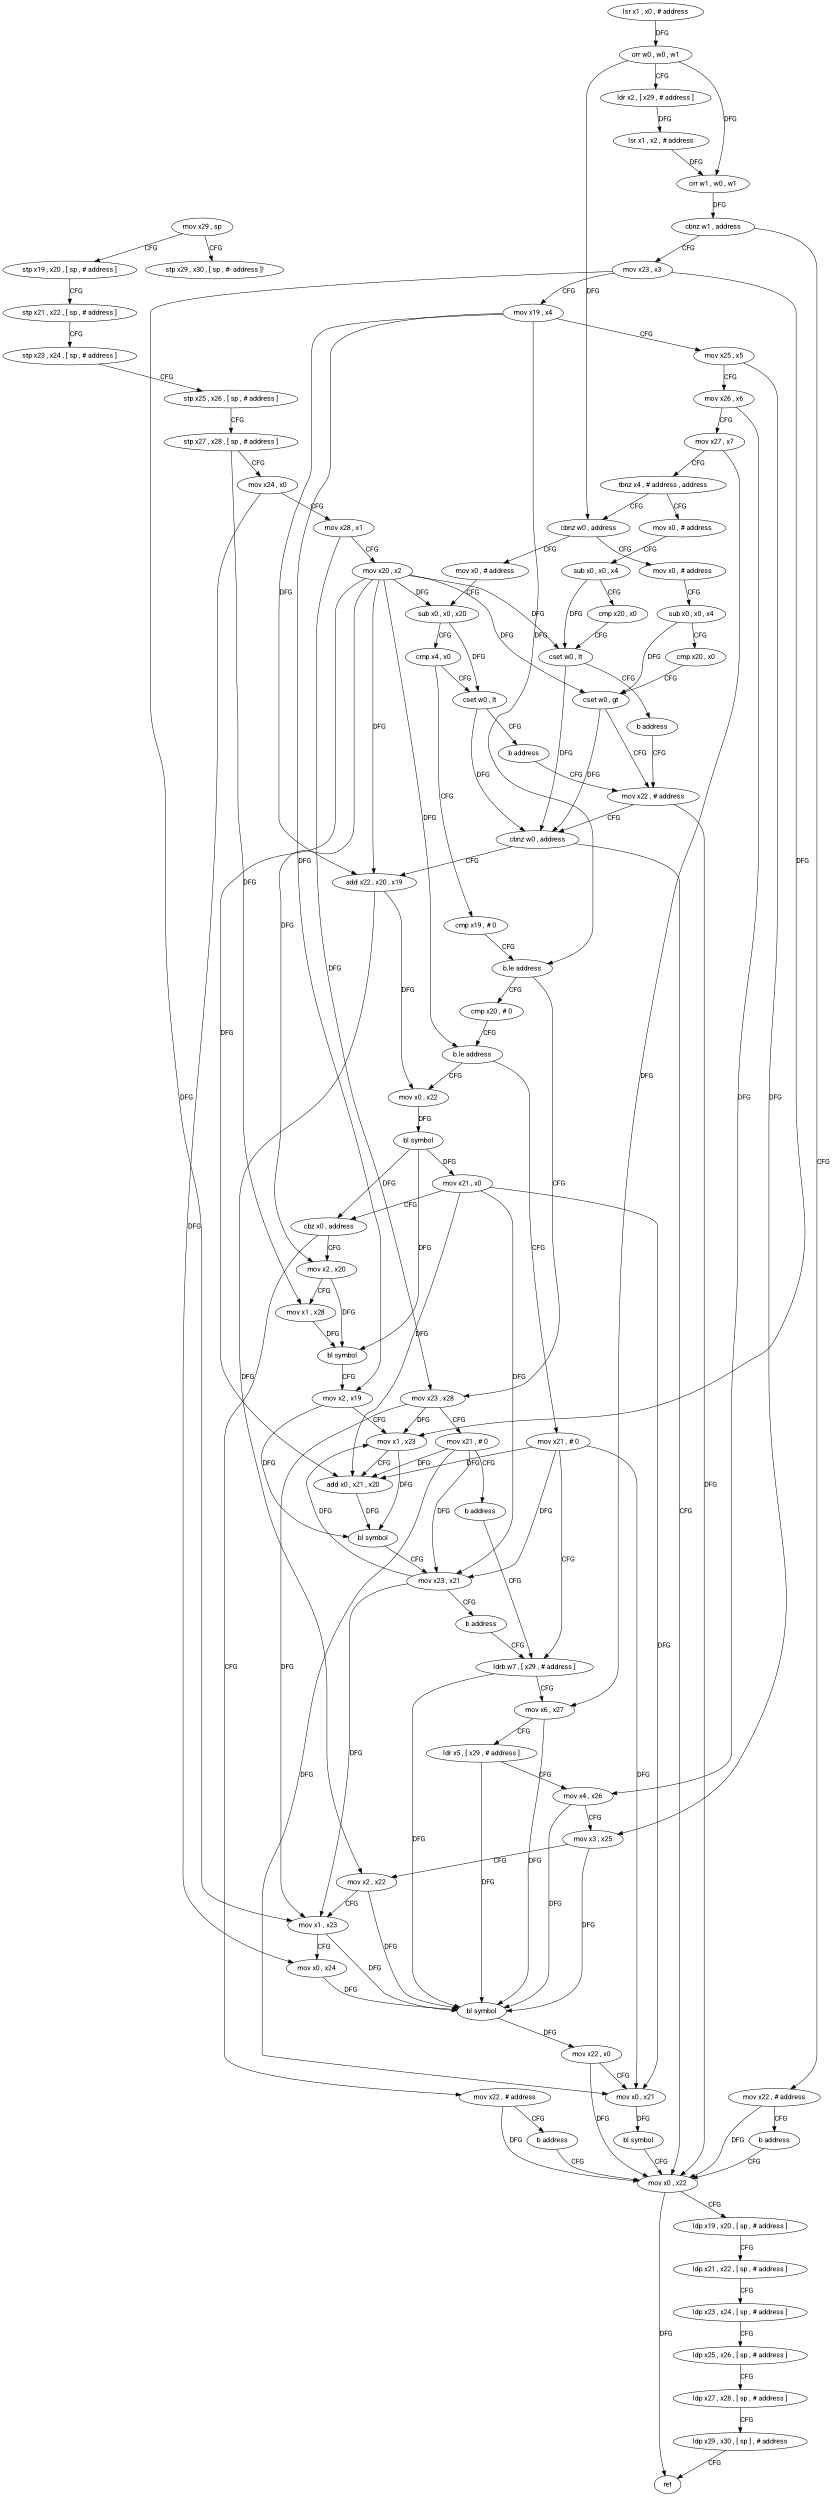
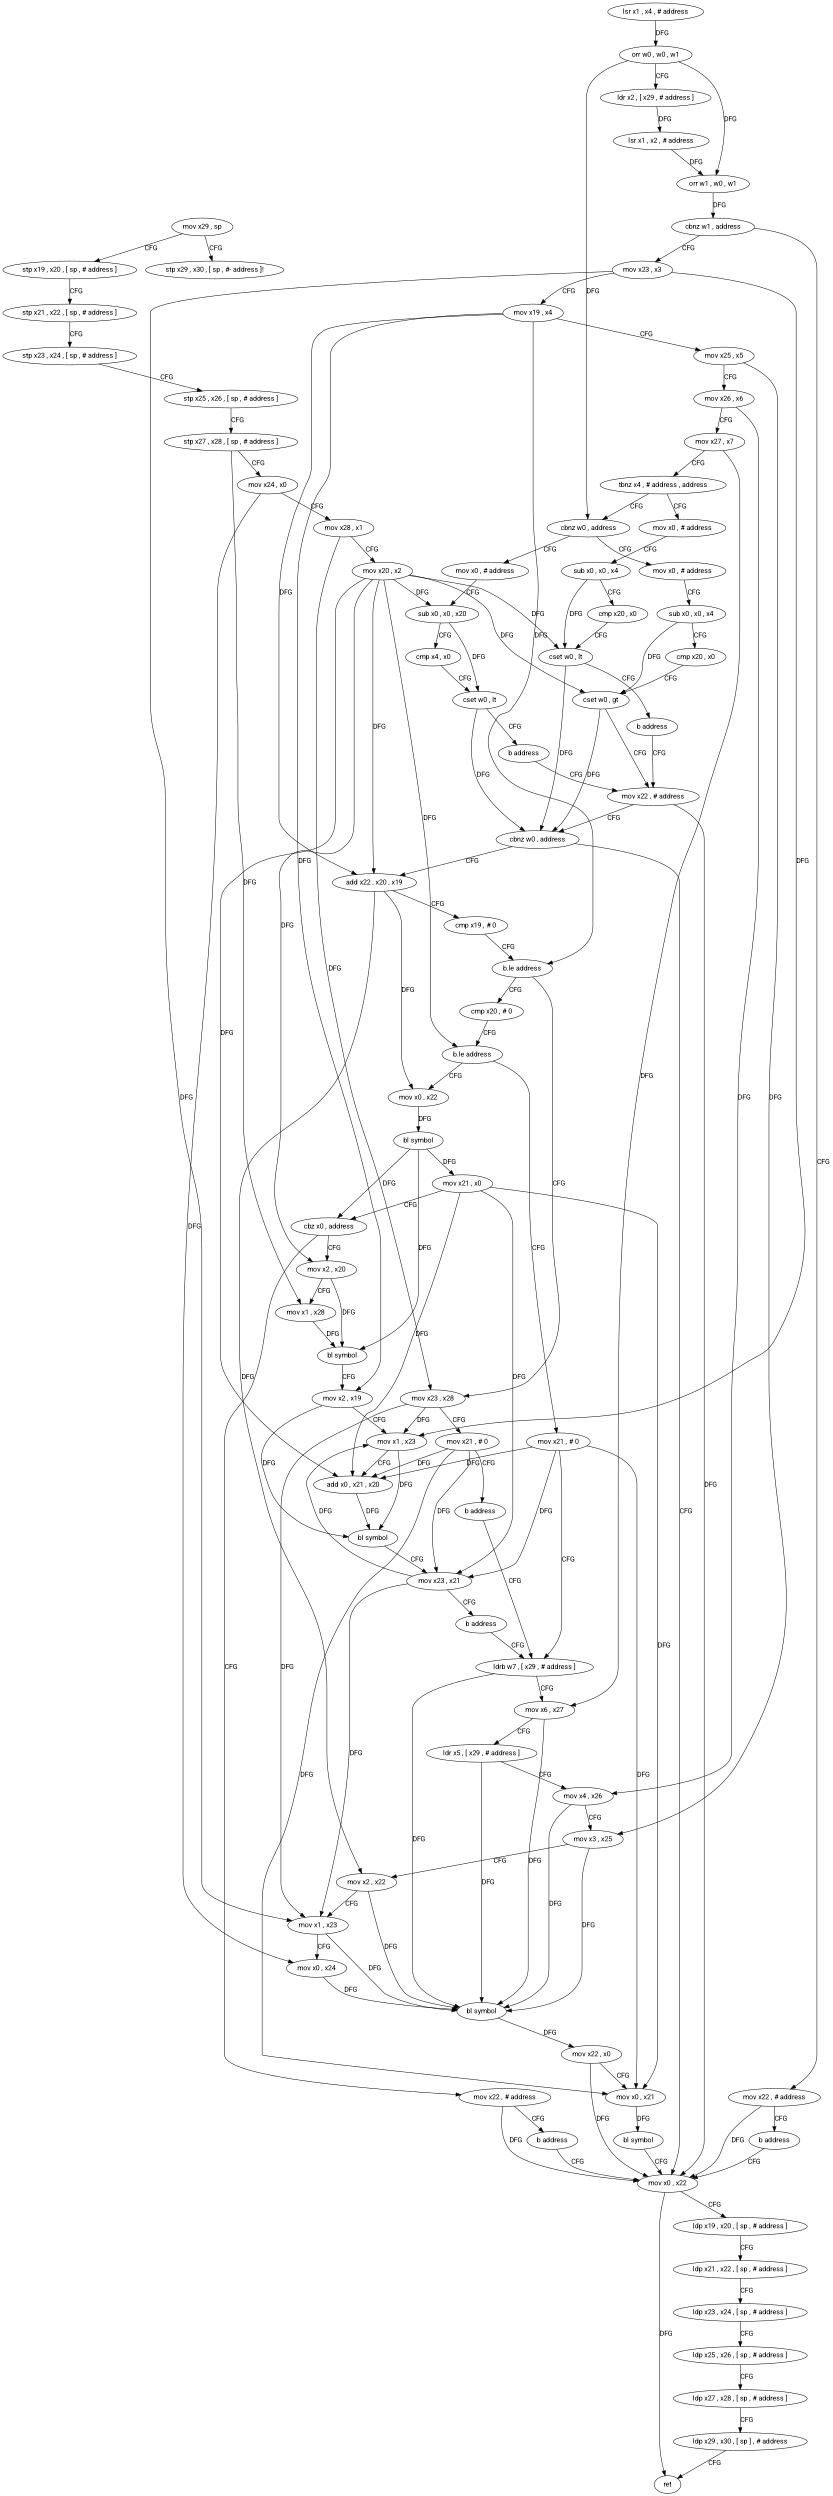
(656, 12) -> (656, 12)
(439, 791) -> (423, 903)
